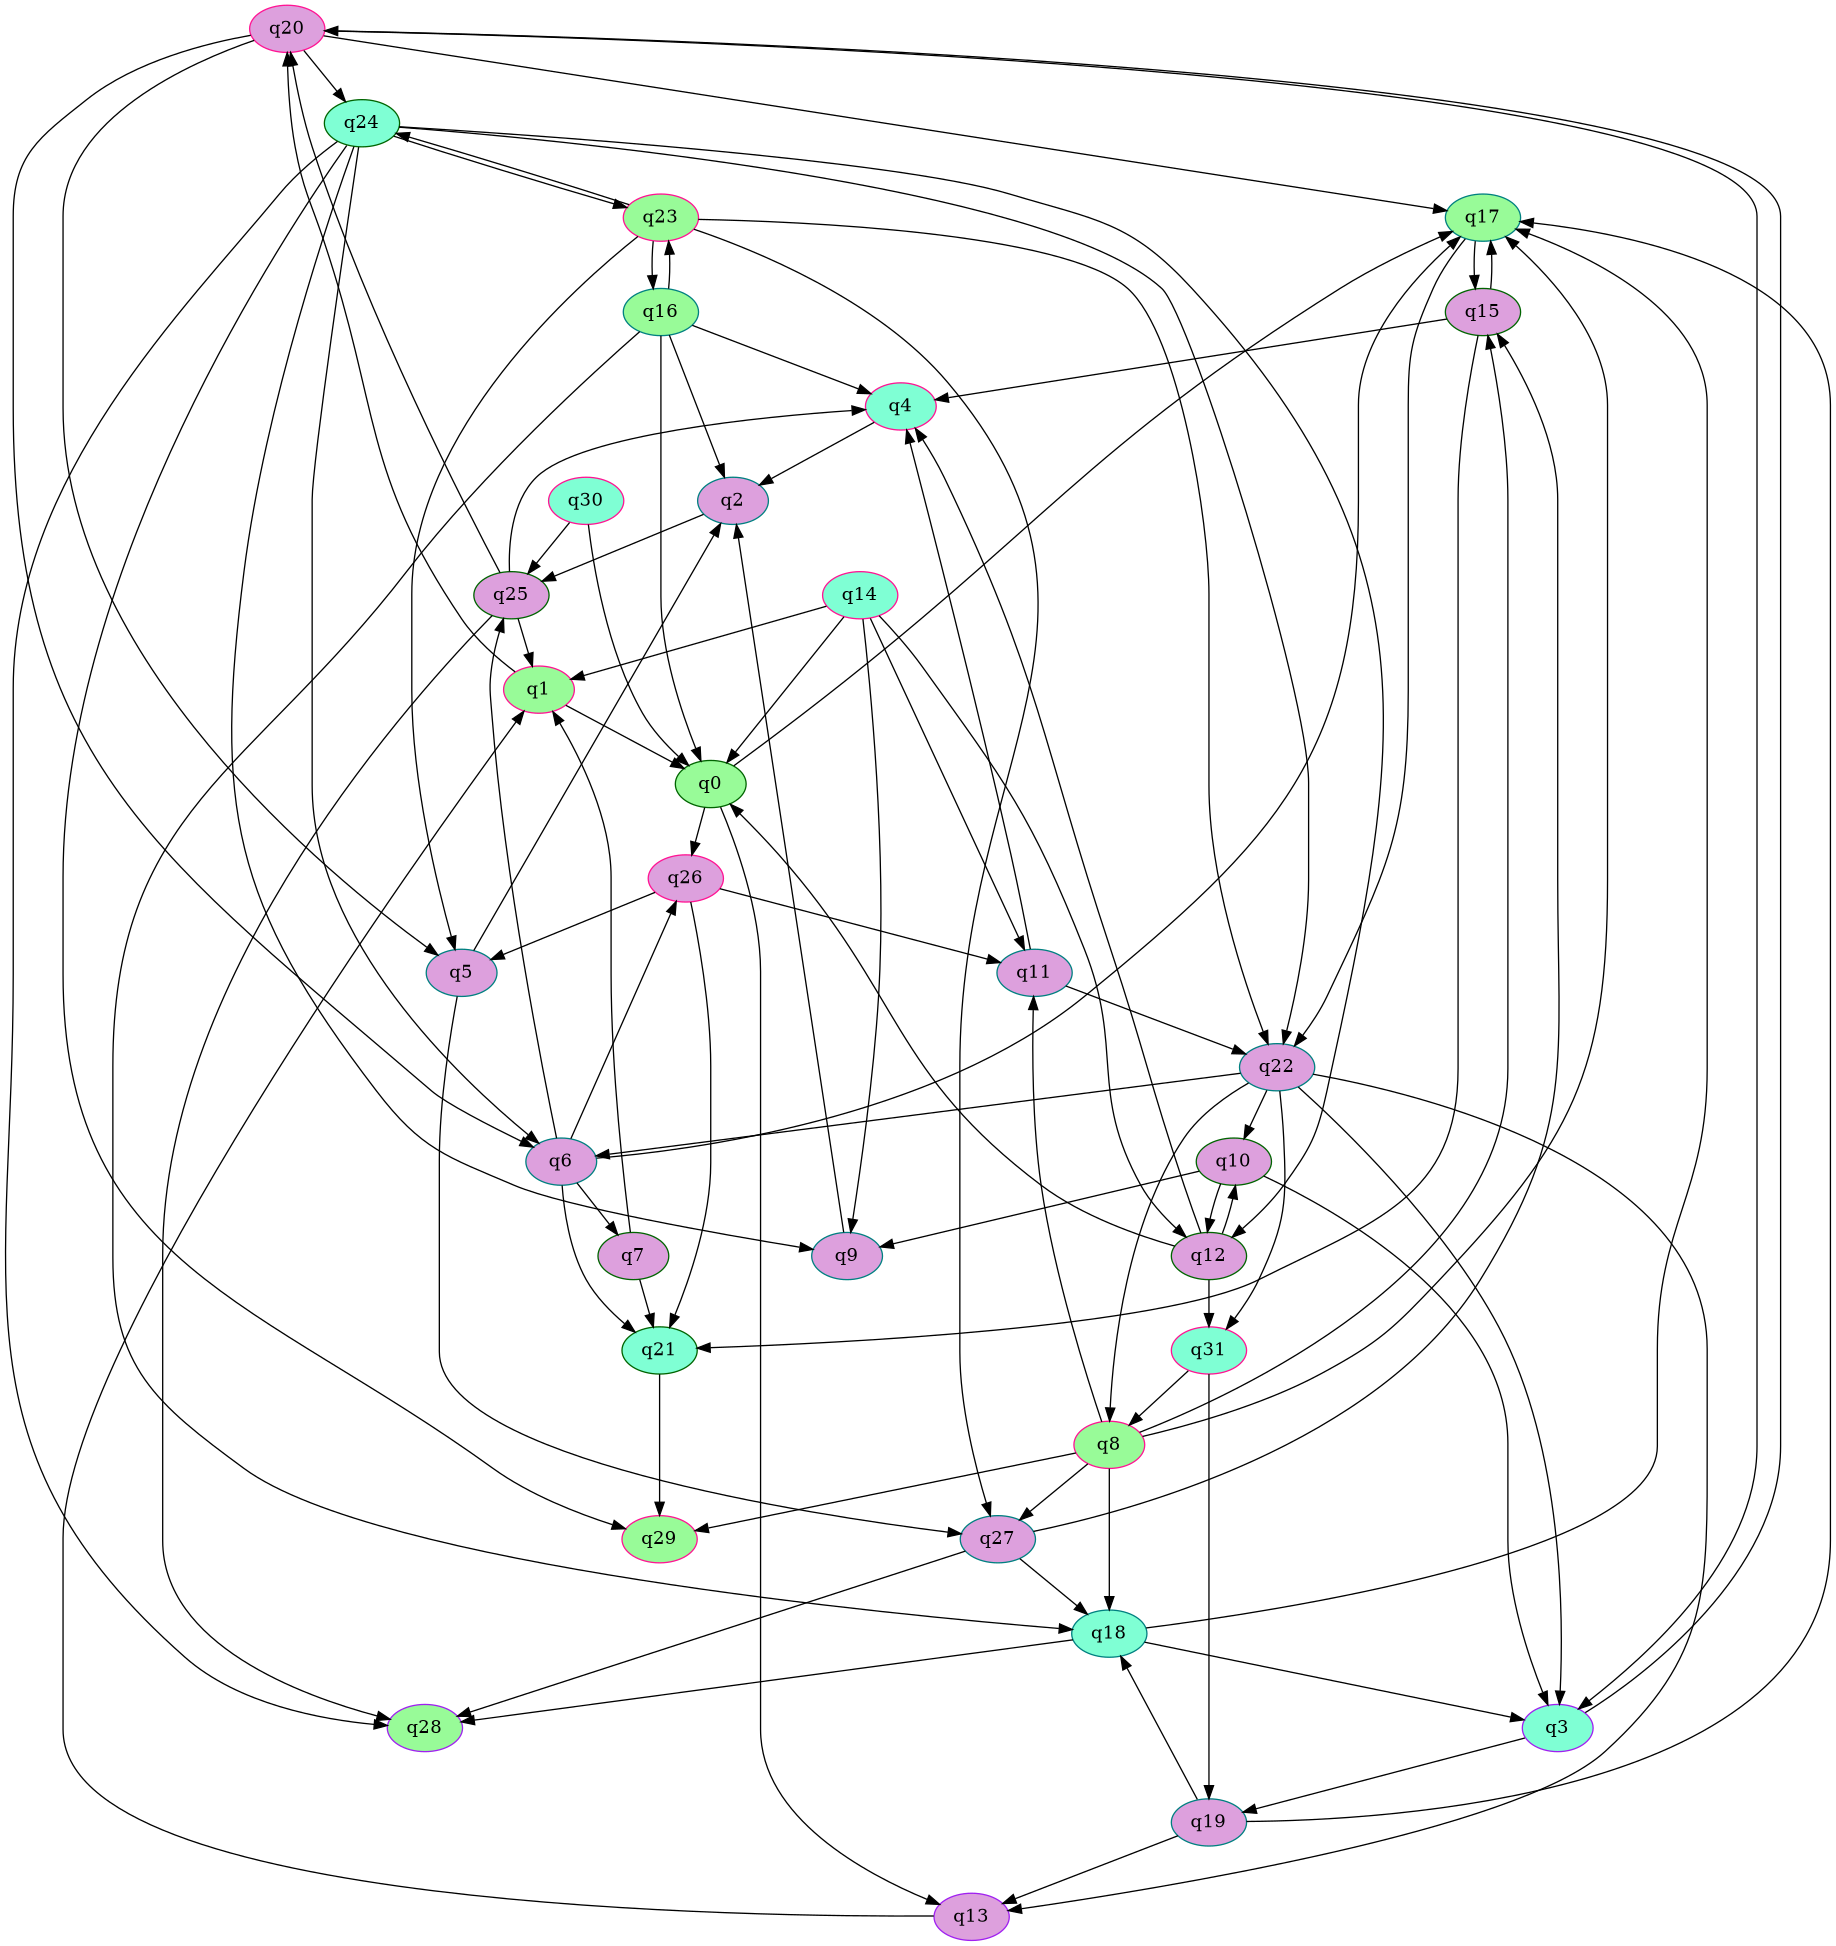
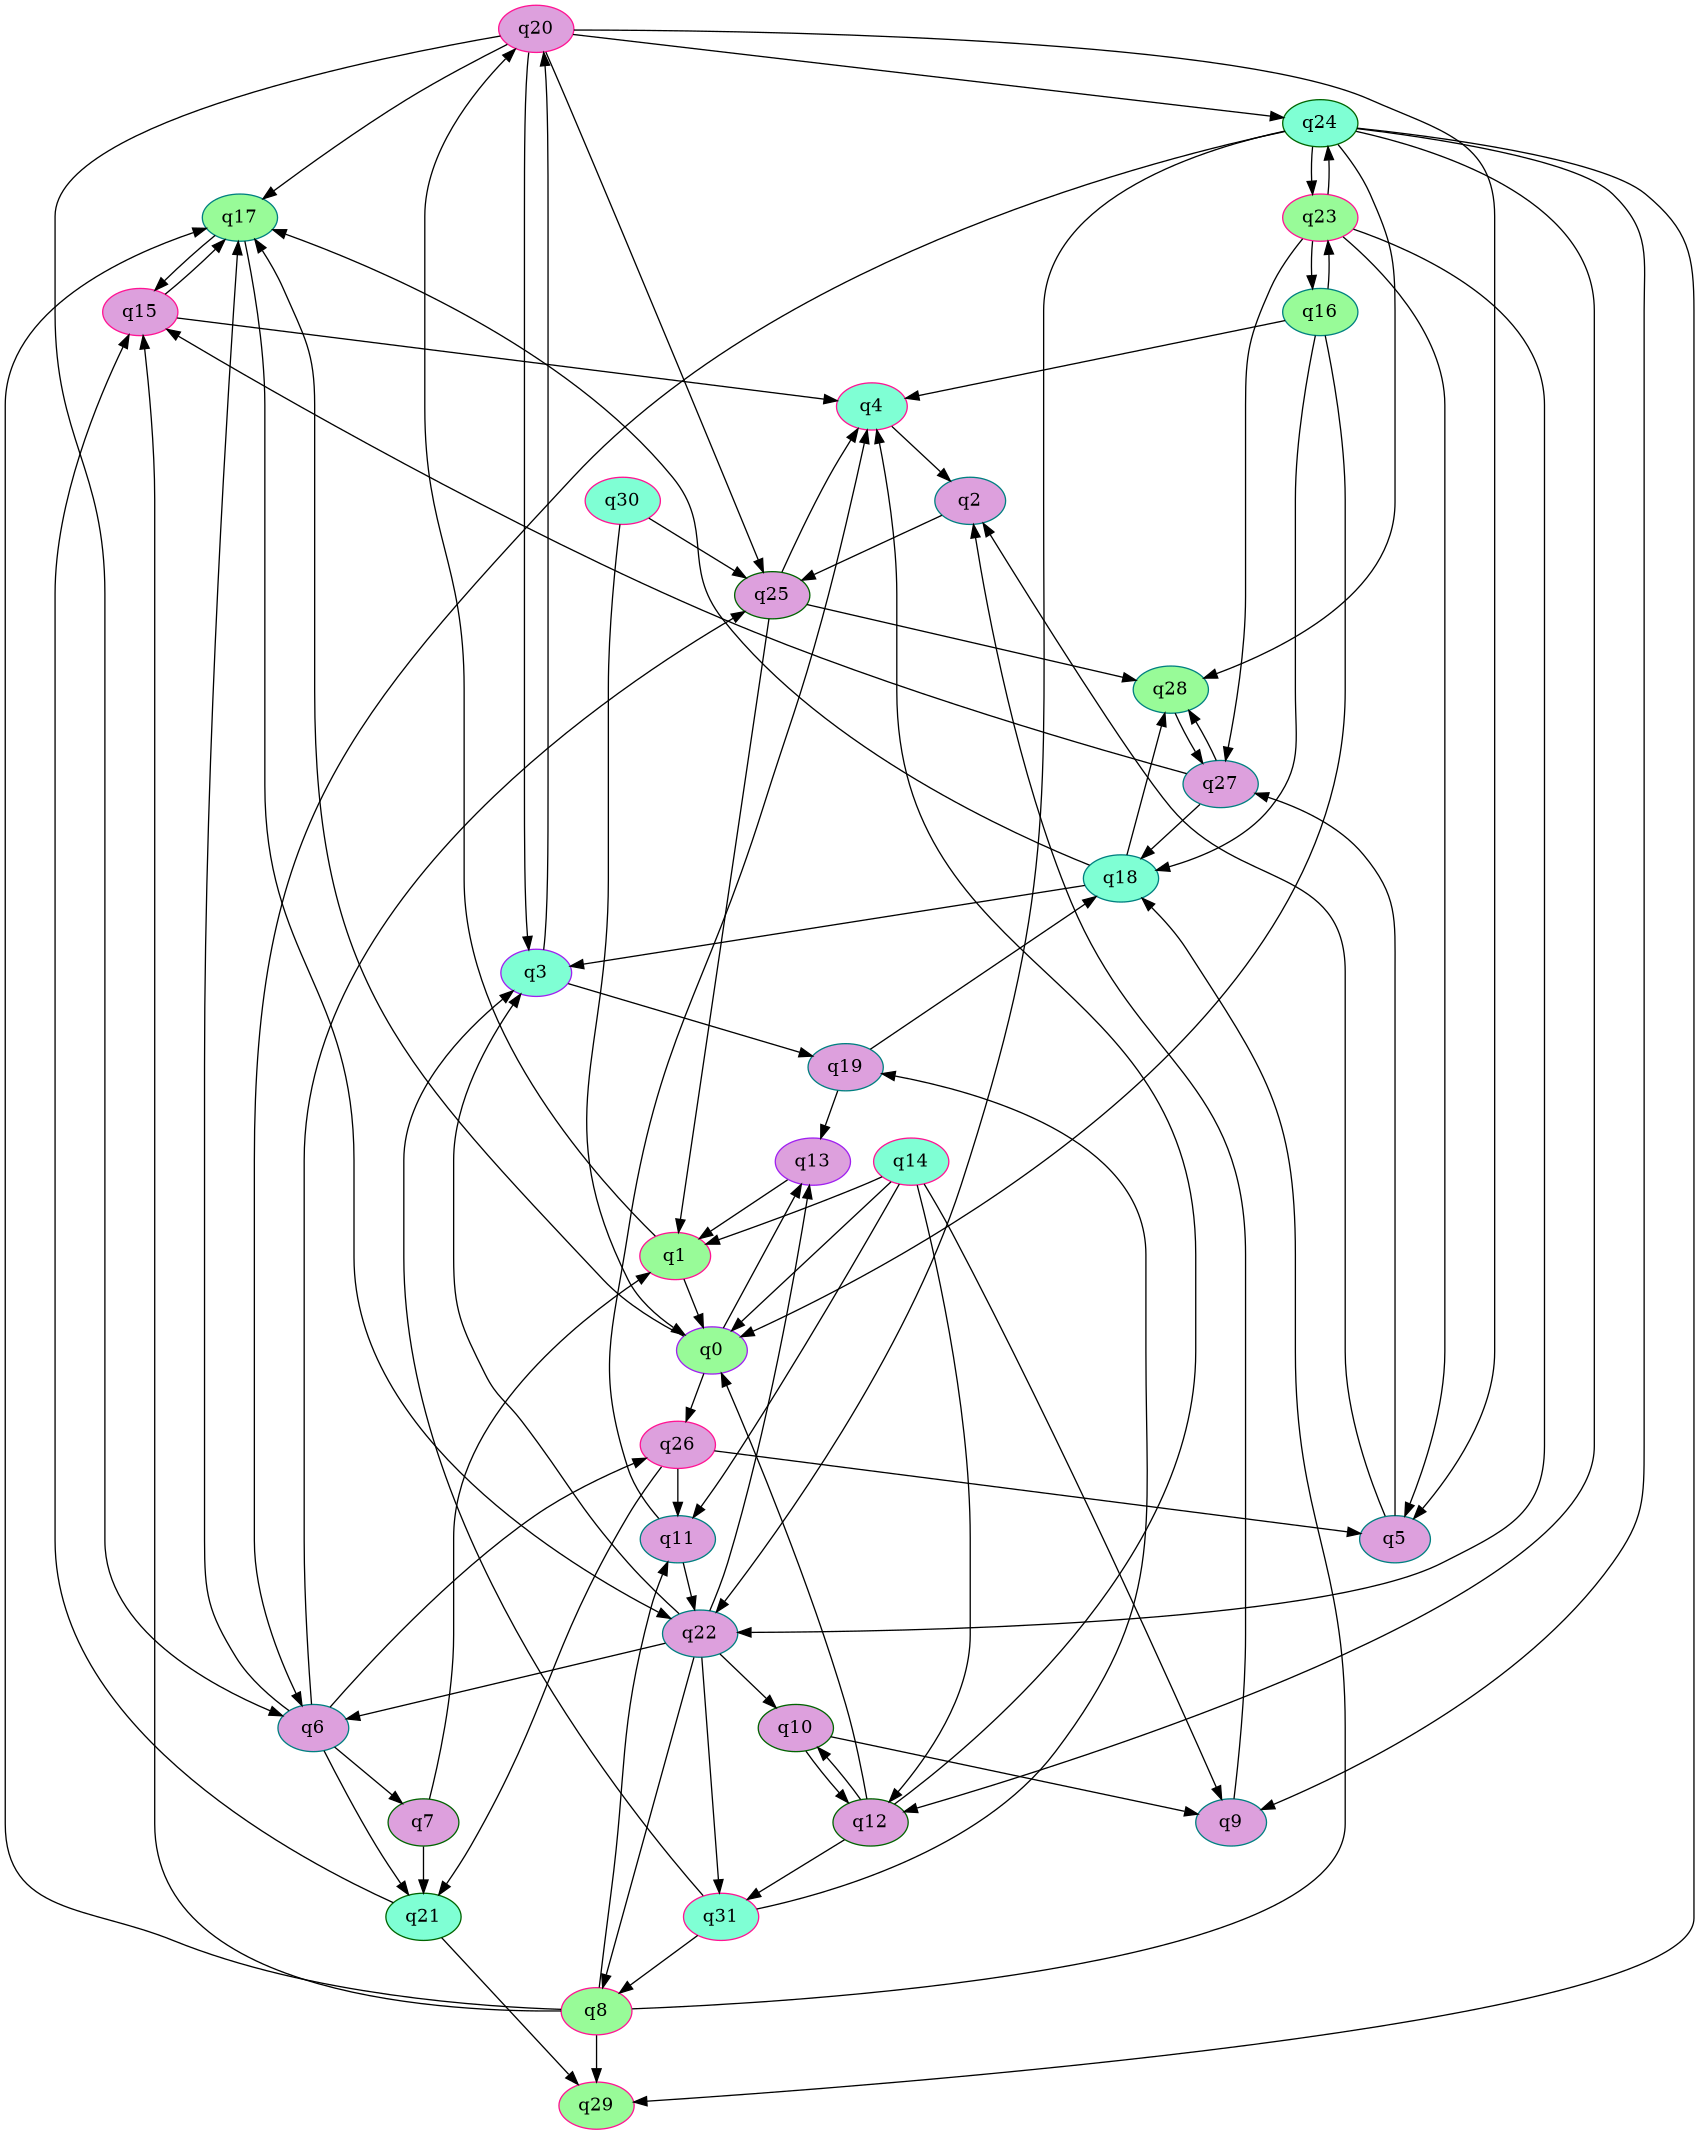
(1483, 312) -> (140, 312)
(381, 325) -> (653, 306)
(694, 400) -> none
(711, 784) -> (712, 1350)
(1448, 1134) -> (55, 1198)
(1830, 1138) -> none
(1495, 1382) -> (442, 1466)
(1059, 1488) -> (1185, 733)
(425, 1728) -> (1171, 690)
